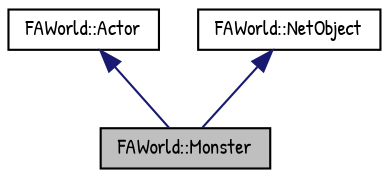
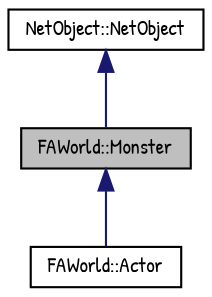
(289, 30) -> (106, 30)
(142, 97) -> (106, 219)
